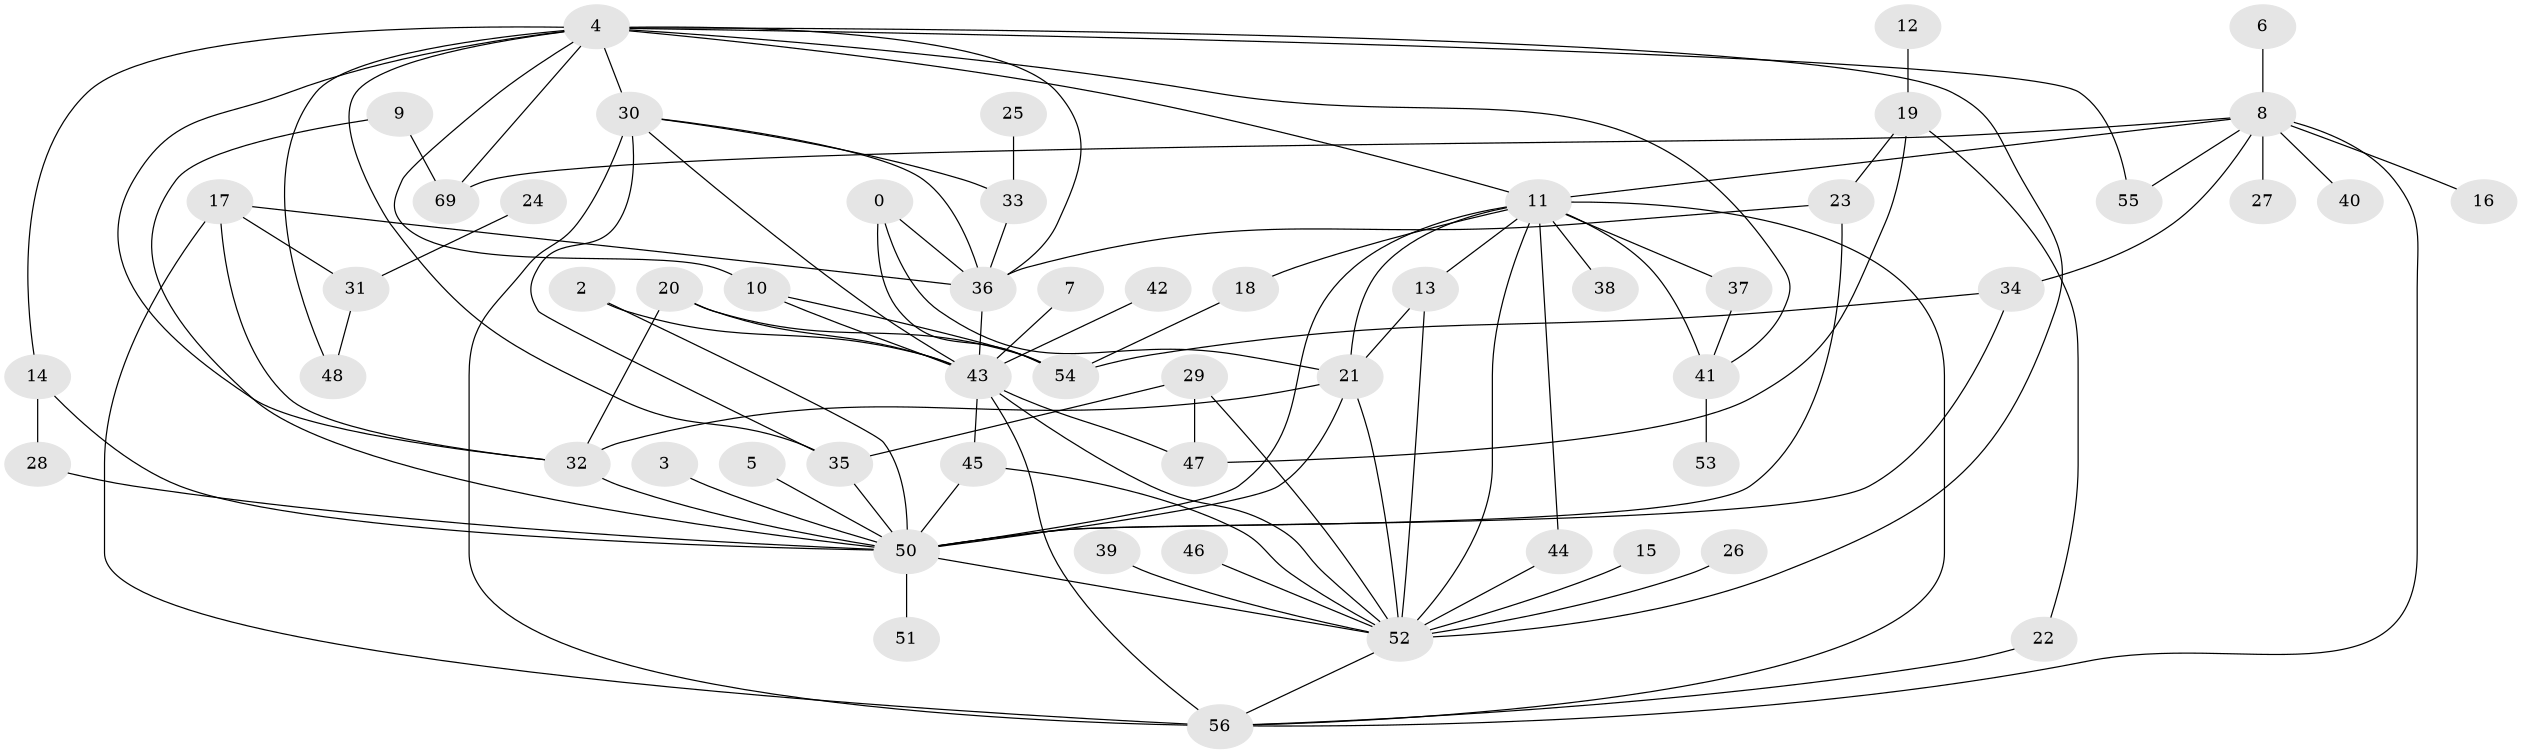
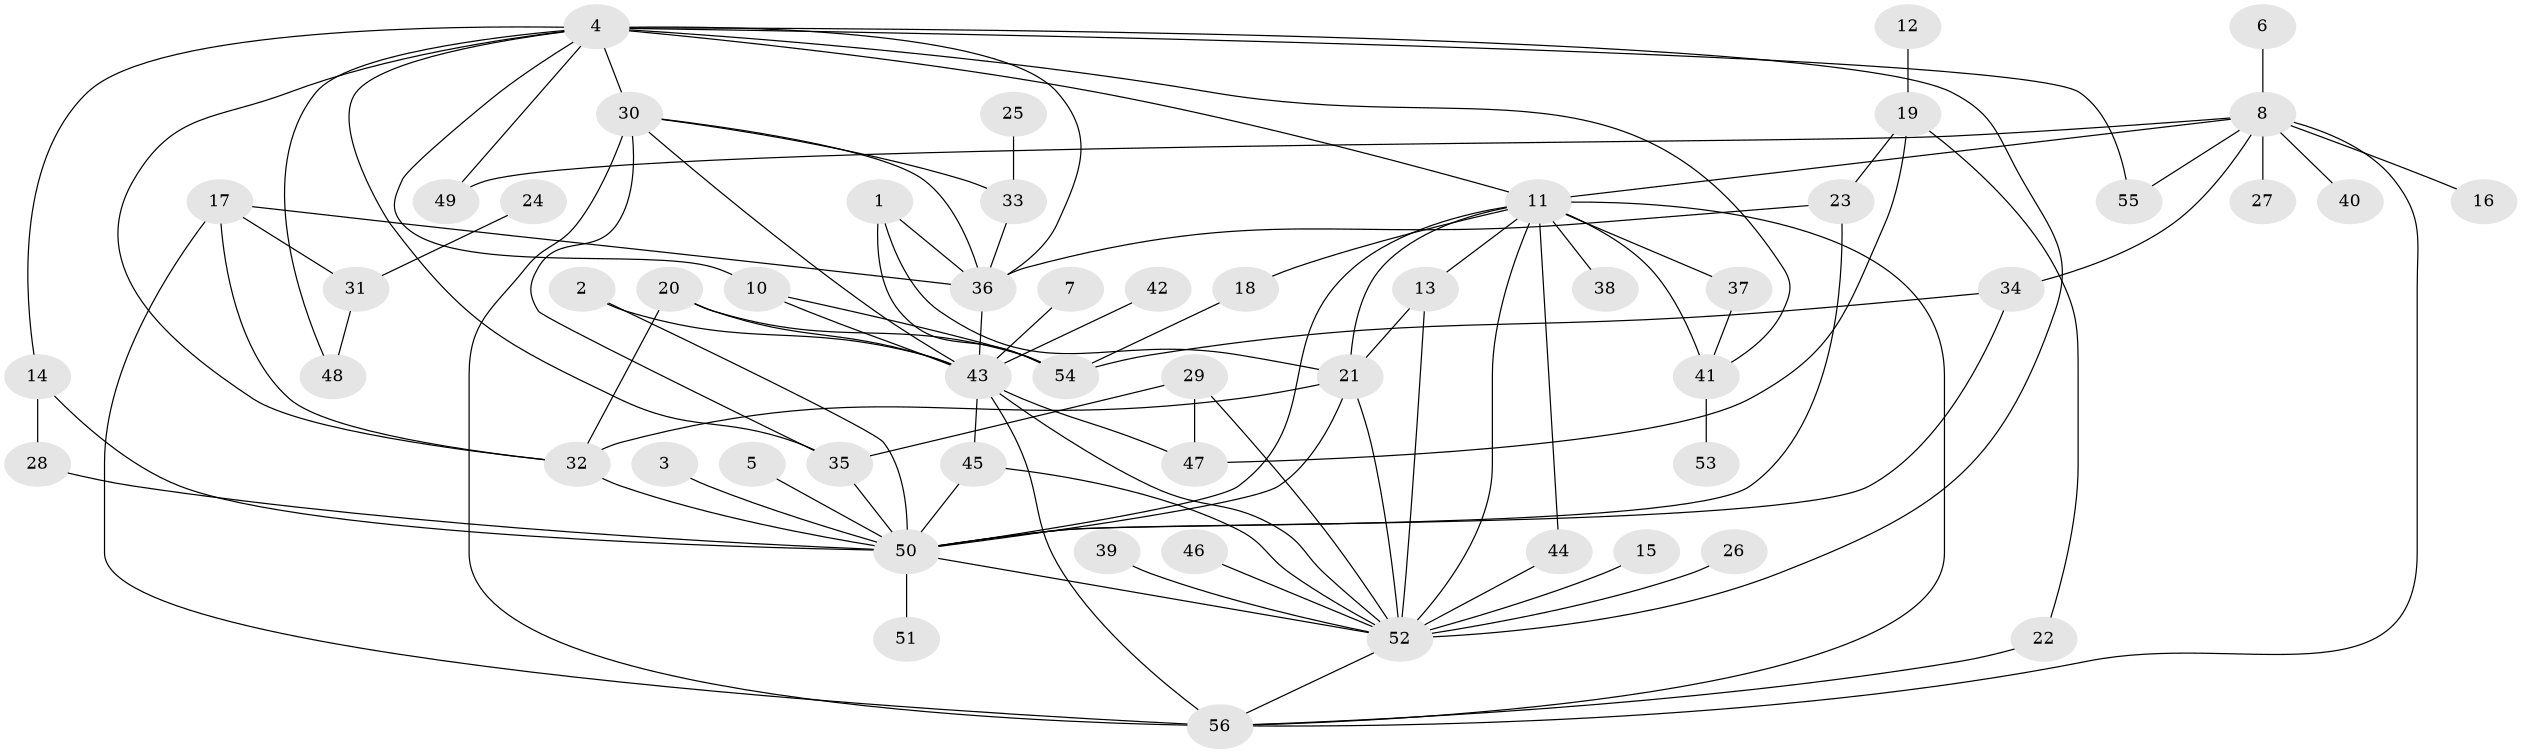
(400, 114) -> none
(446, 202) -> (446, 202)
(880, 202) -> (880, 202)
